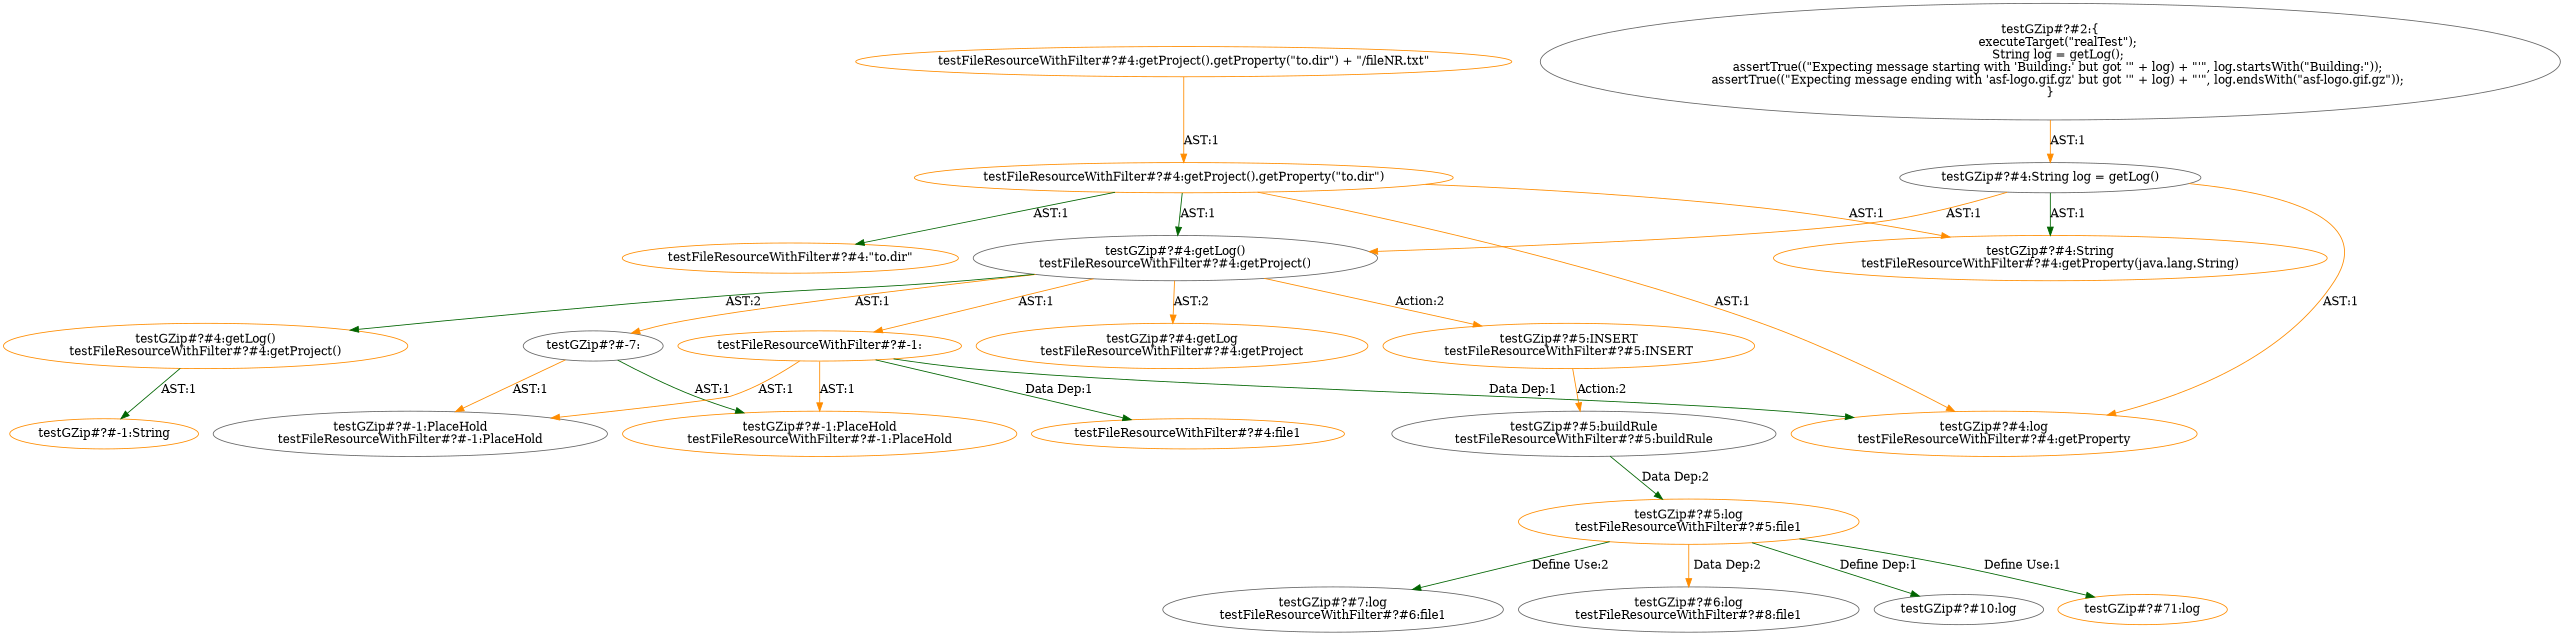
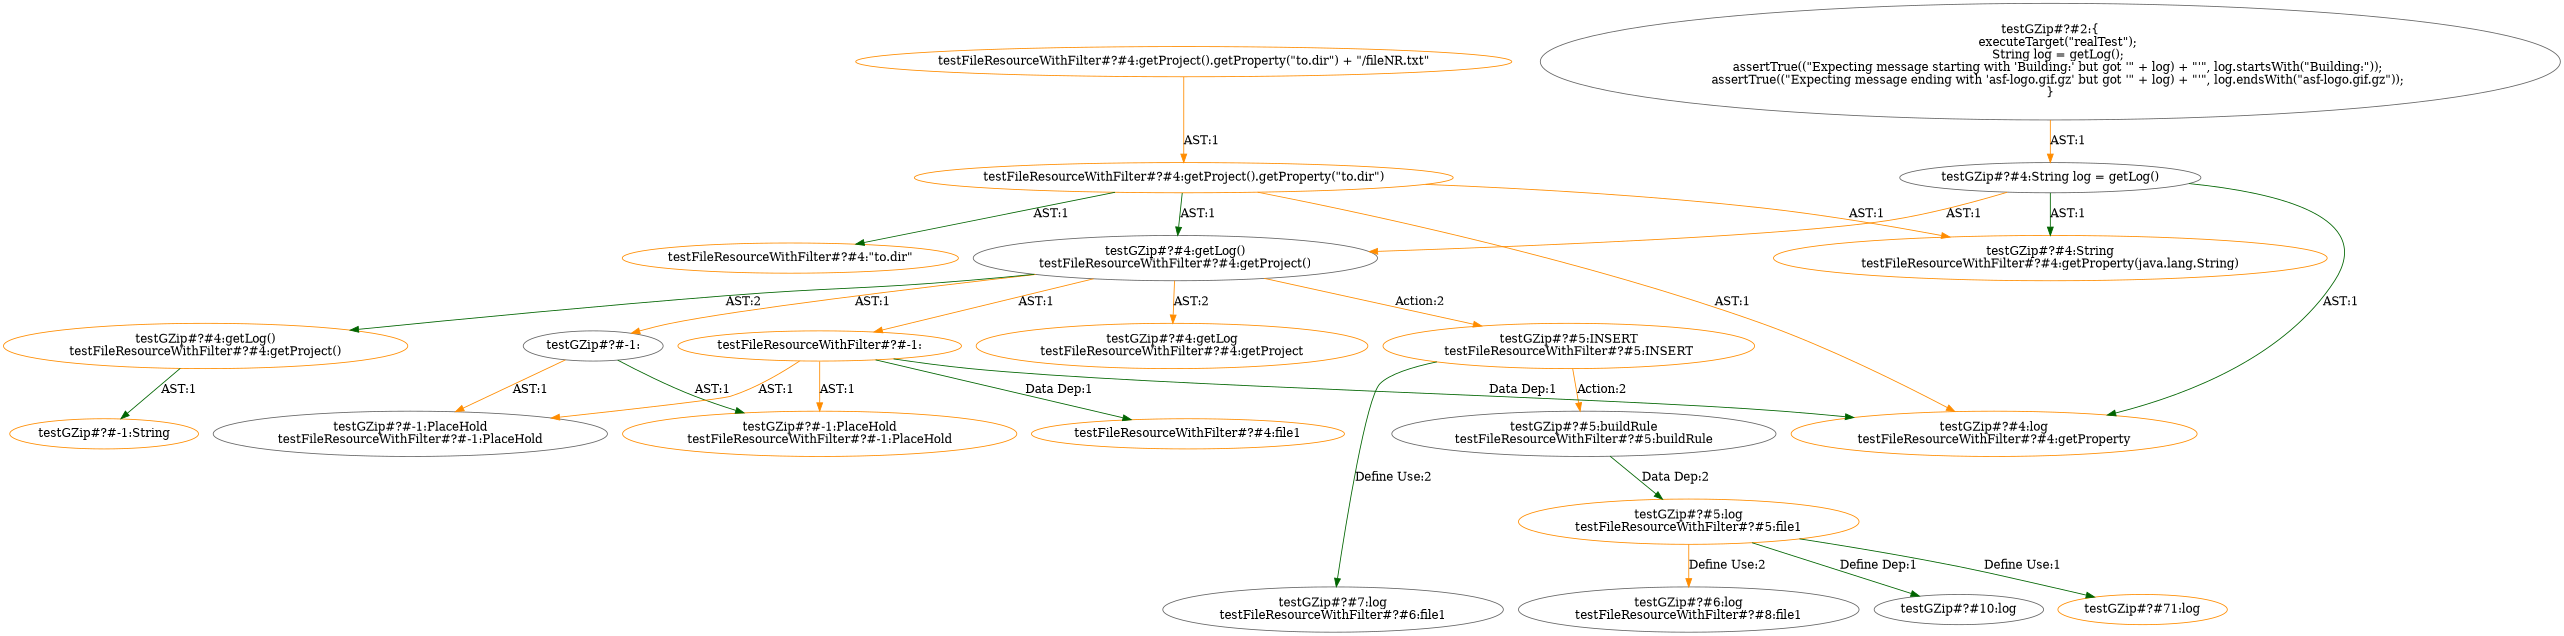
(2319, 301) -> (2319, 301)
(593, 346) -> (593, 346)
(1515, 565) -> (1360, 450)
(1727, 566) -> (1727, 566)
